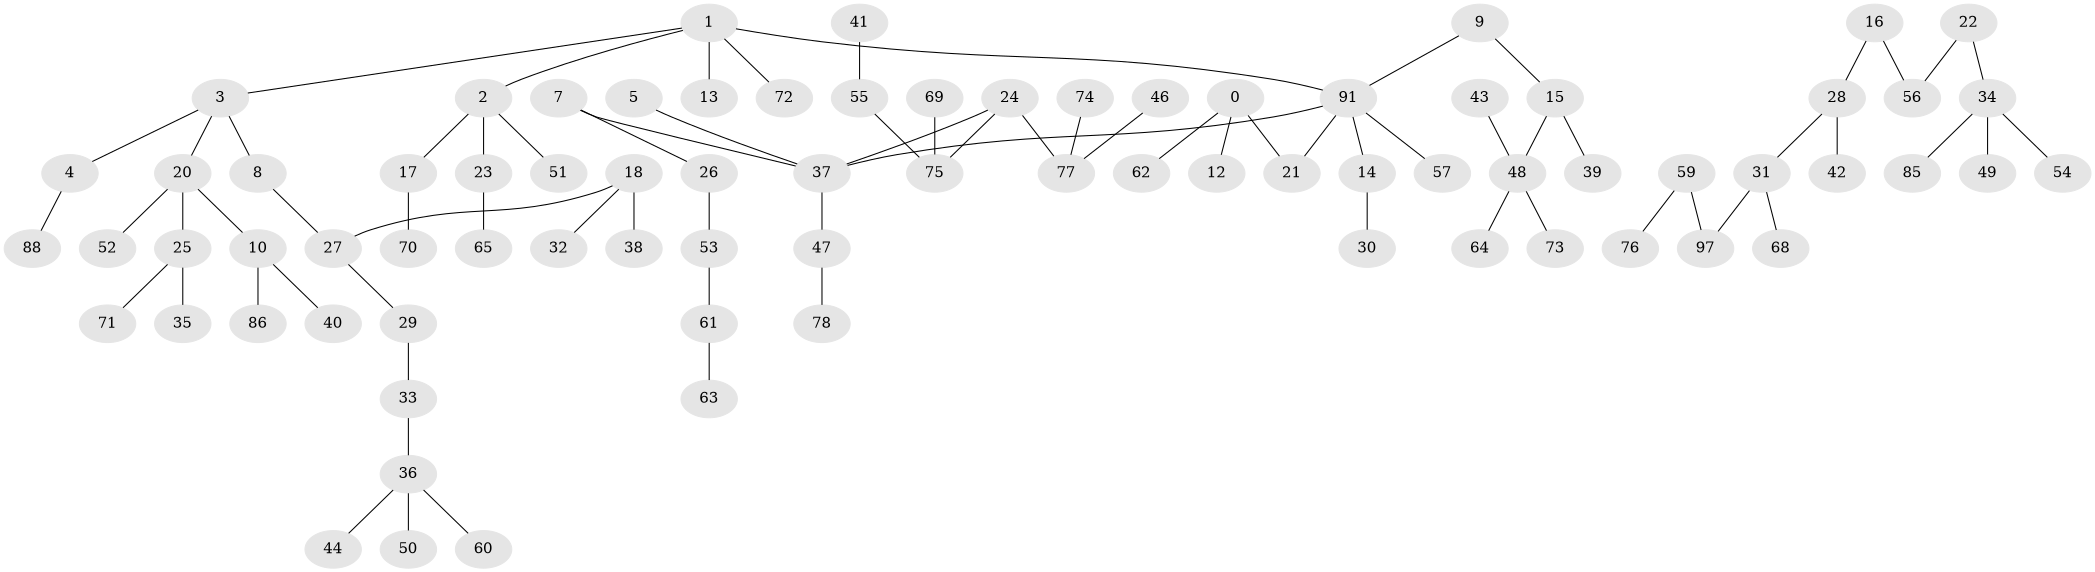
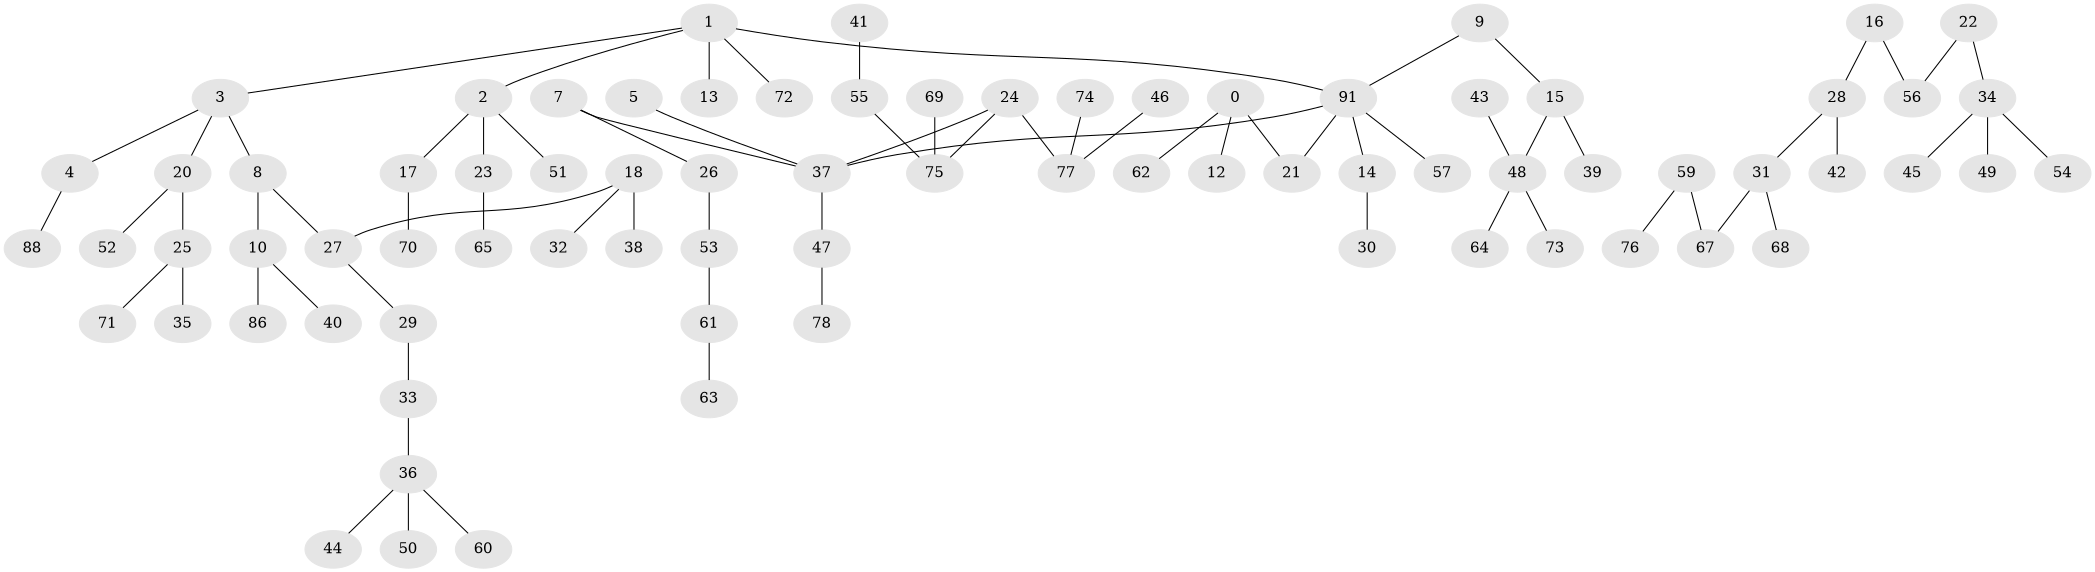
(1912, 173) -> (1912, 173)
(220, 211) -> (258, 211)
(1706, 249) -> (1706, 249)
